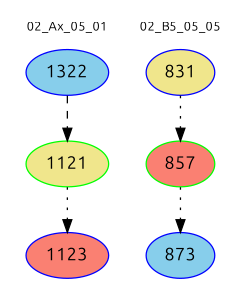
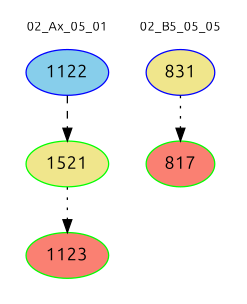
(67, 72) -> (67, 72)
(67, 164) -> (67, 164)
(180, 164) -> (180, 164)
(67, 255) -> (67, 255)
(180, 255) -> none
